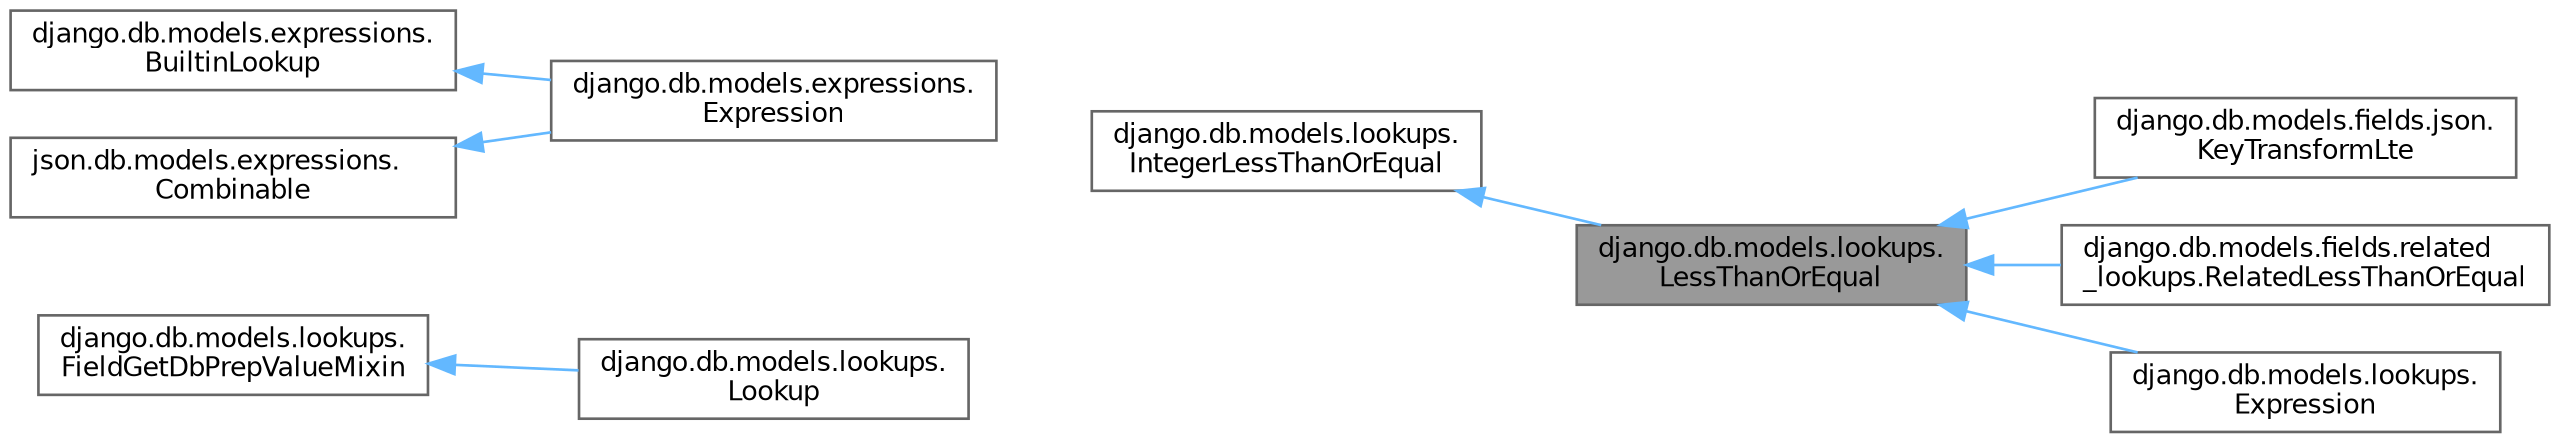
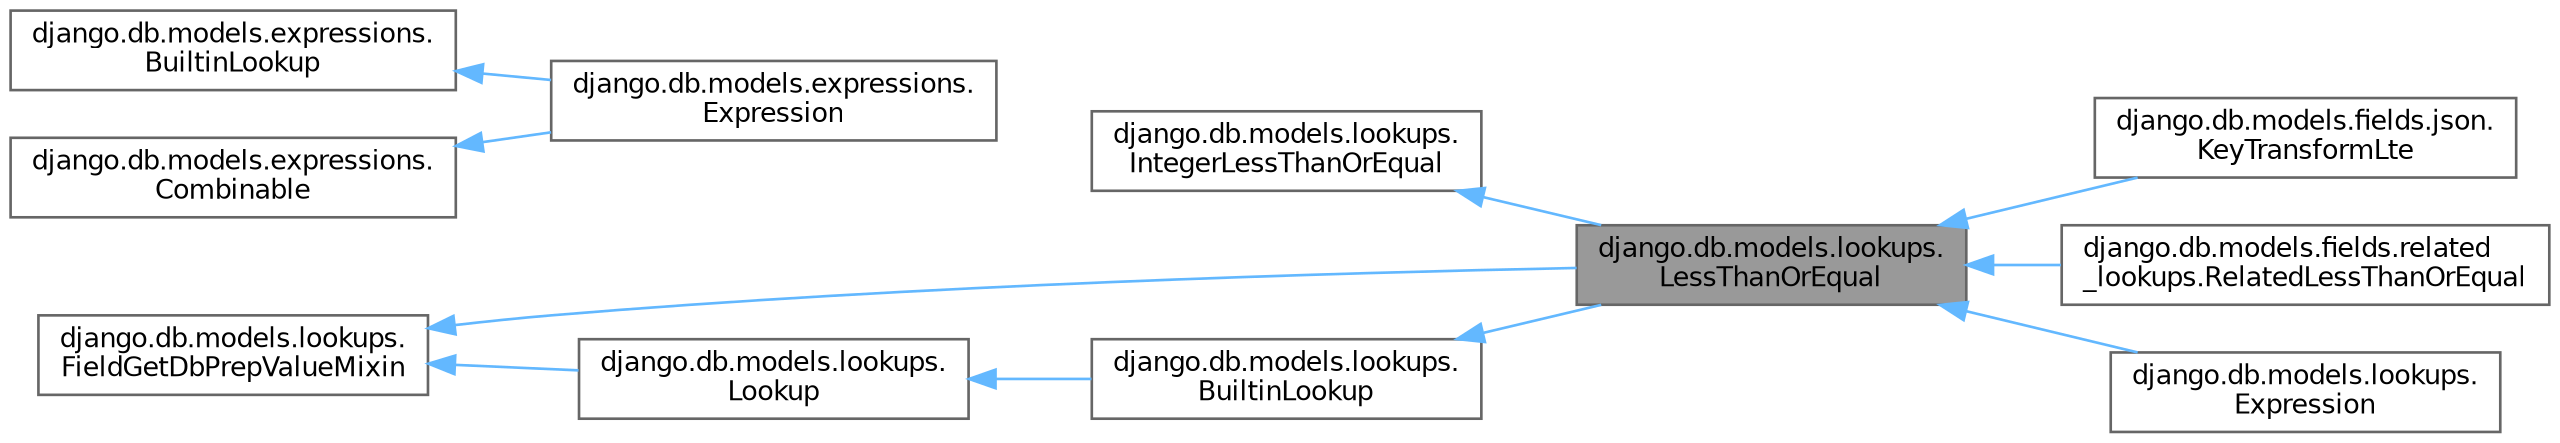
(233, 178) -> (233, 178)
none -> (1015, 286)
none -> (1287, 379)
